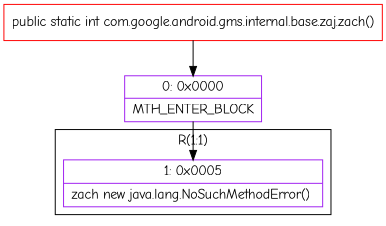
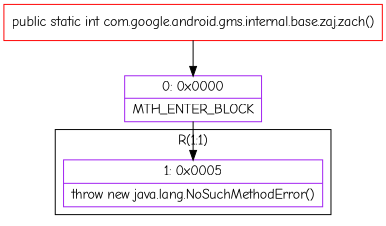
(191, 195) -> (193, 195)
